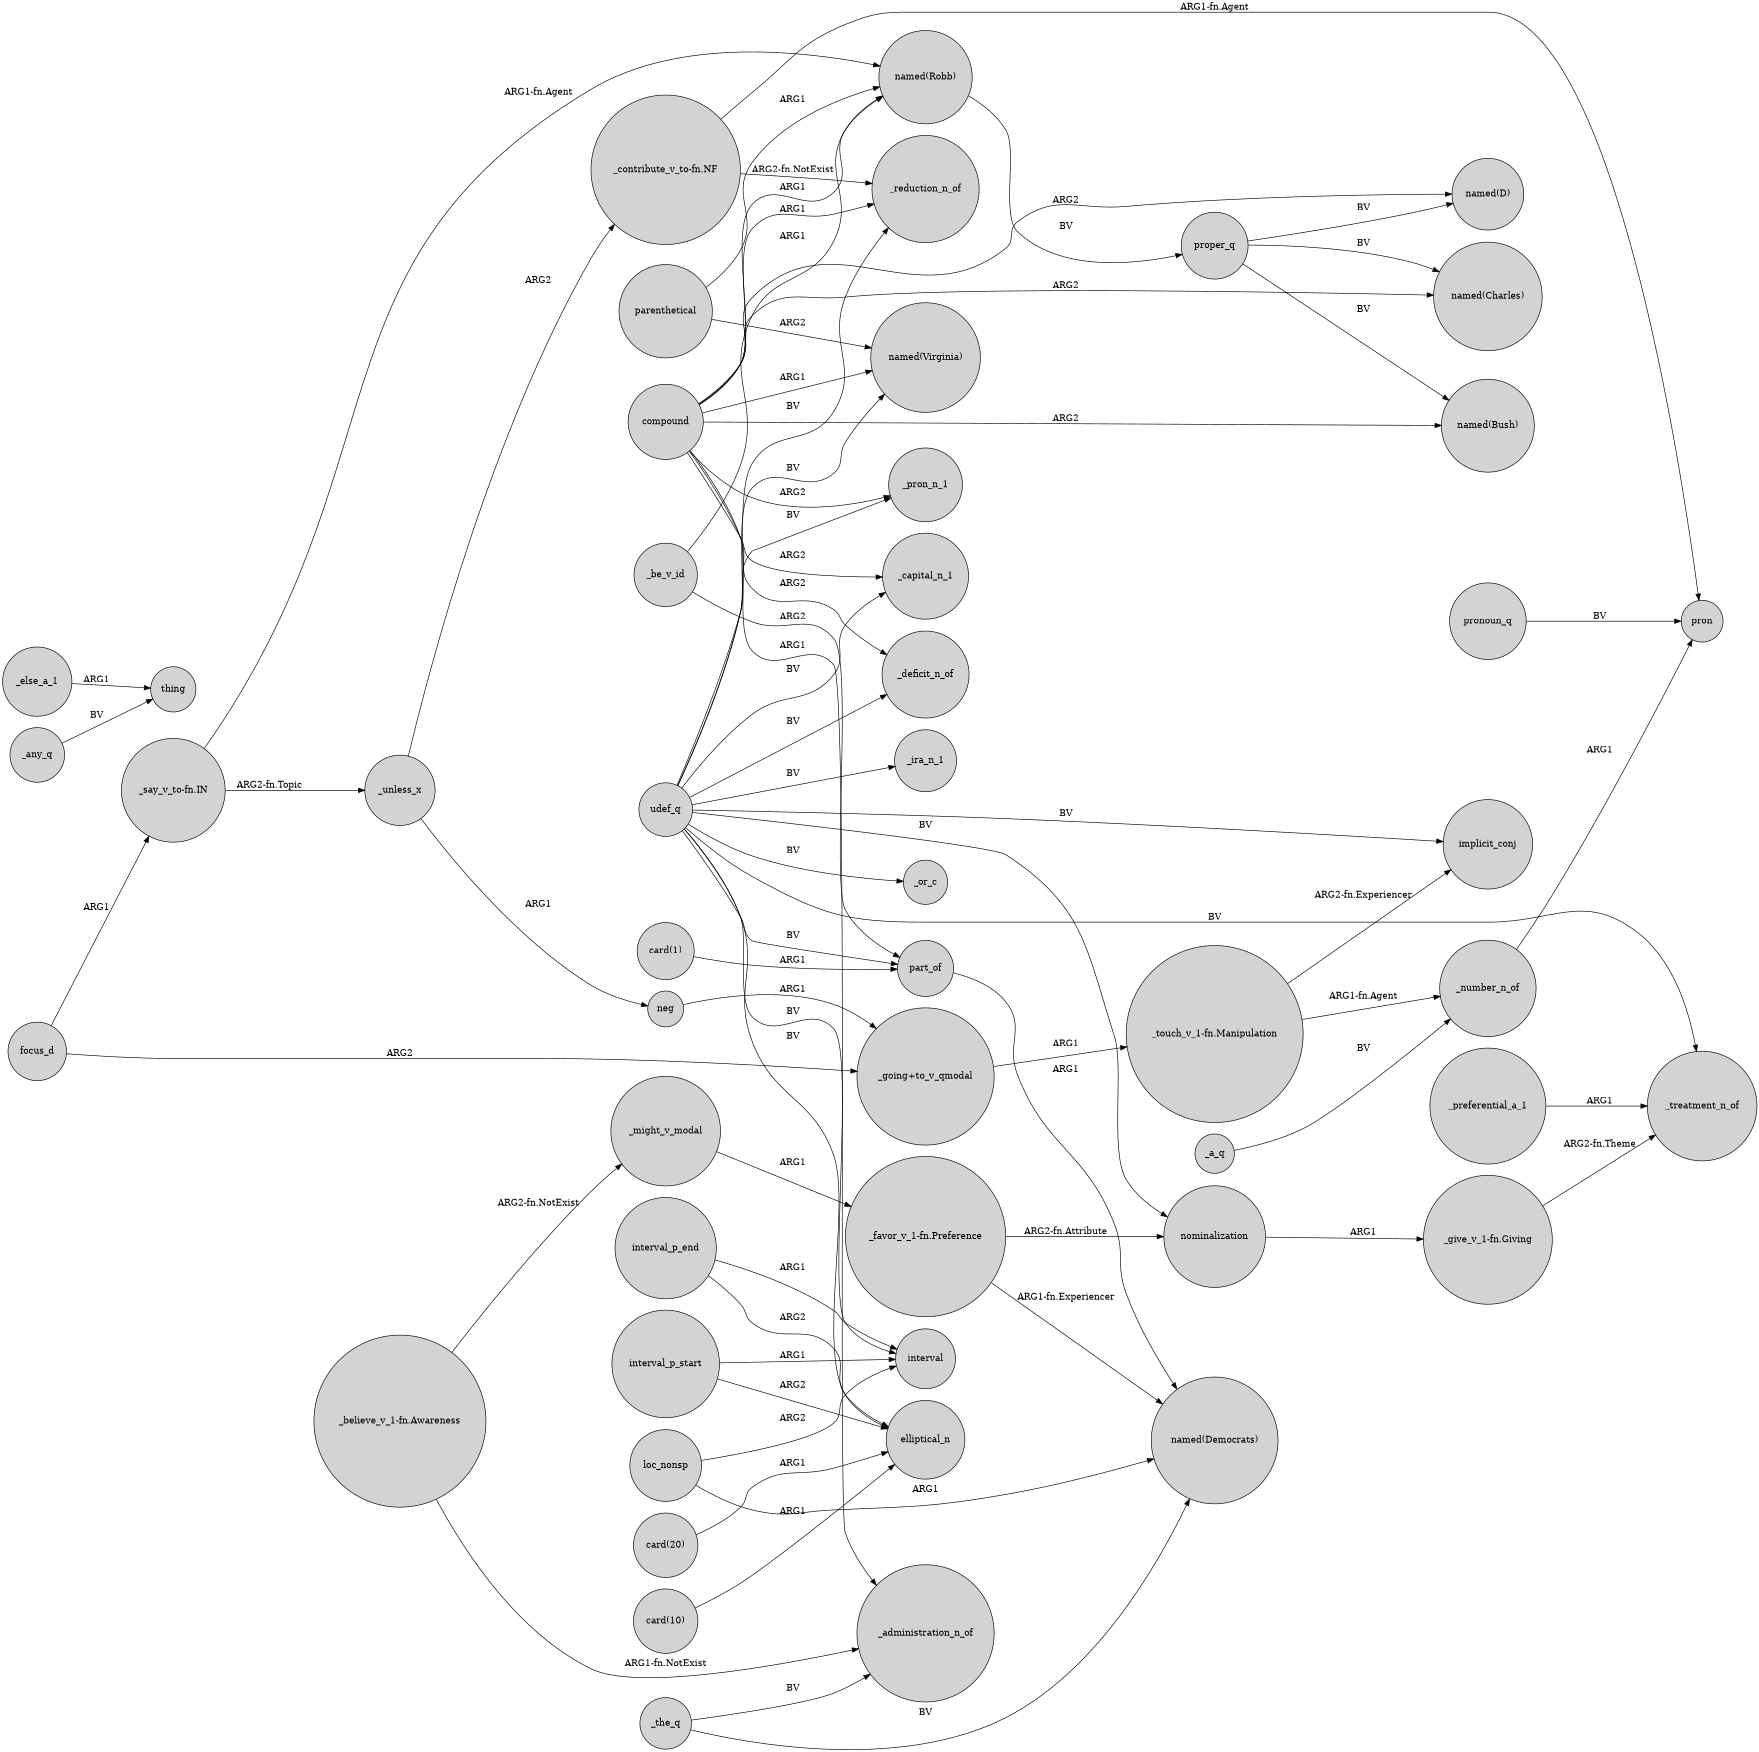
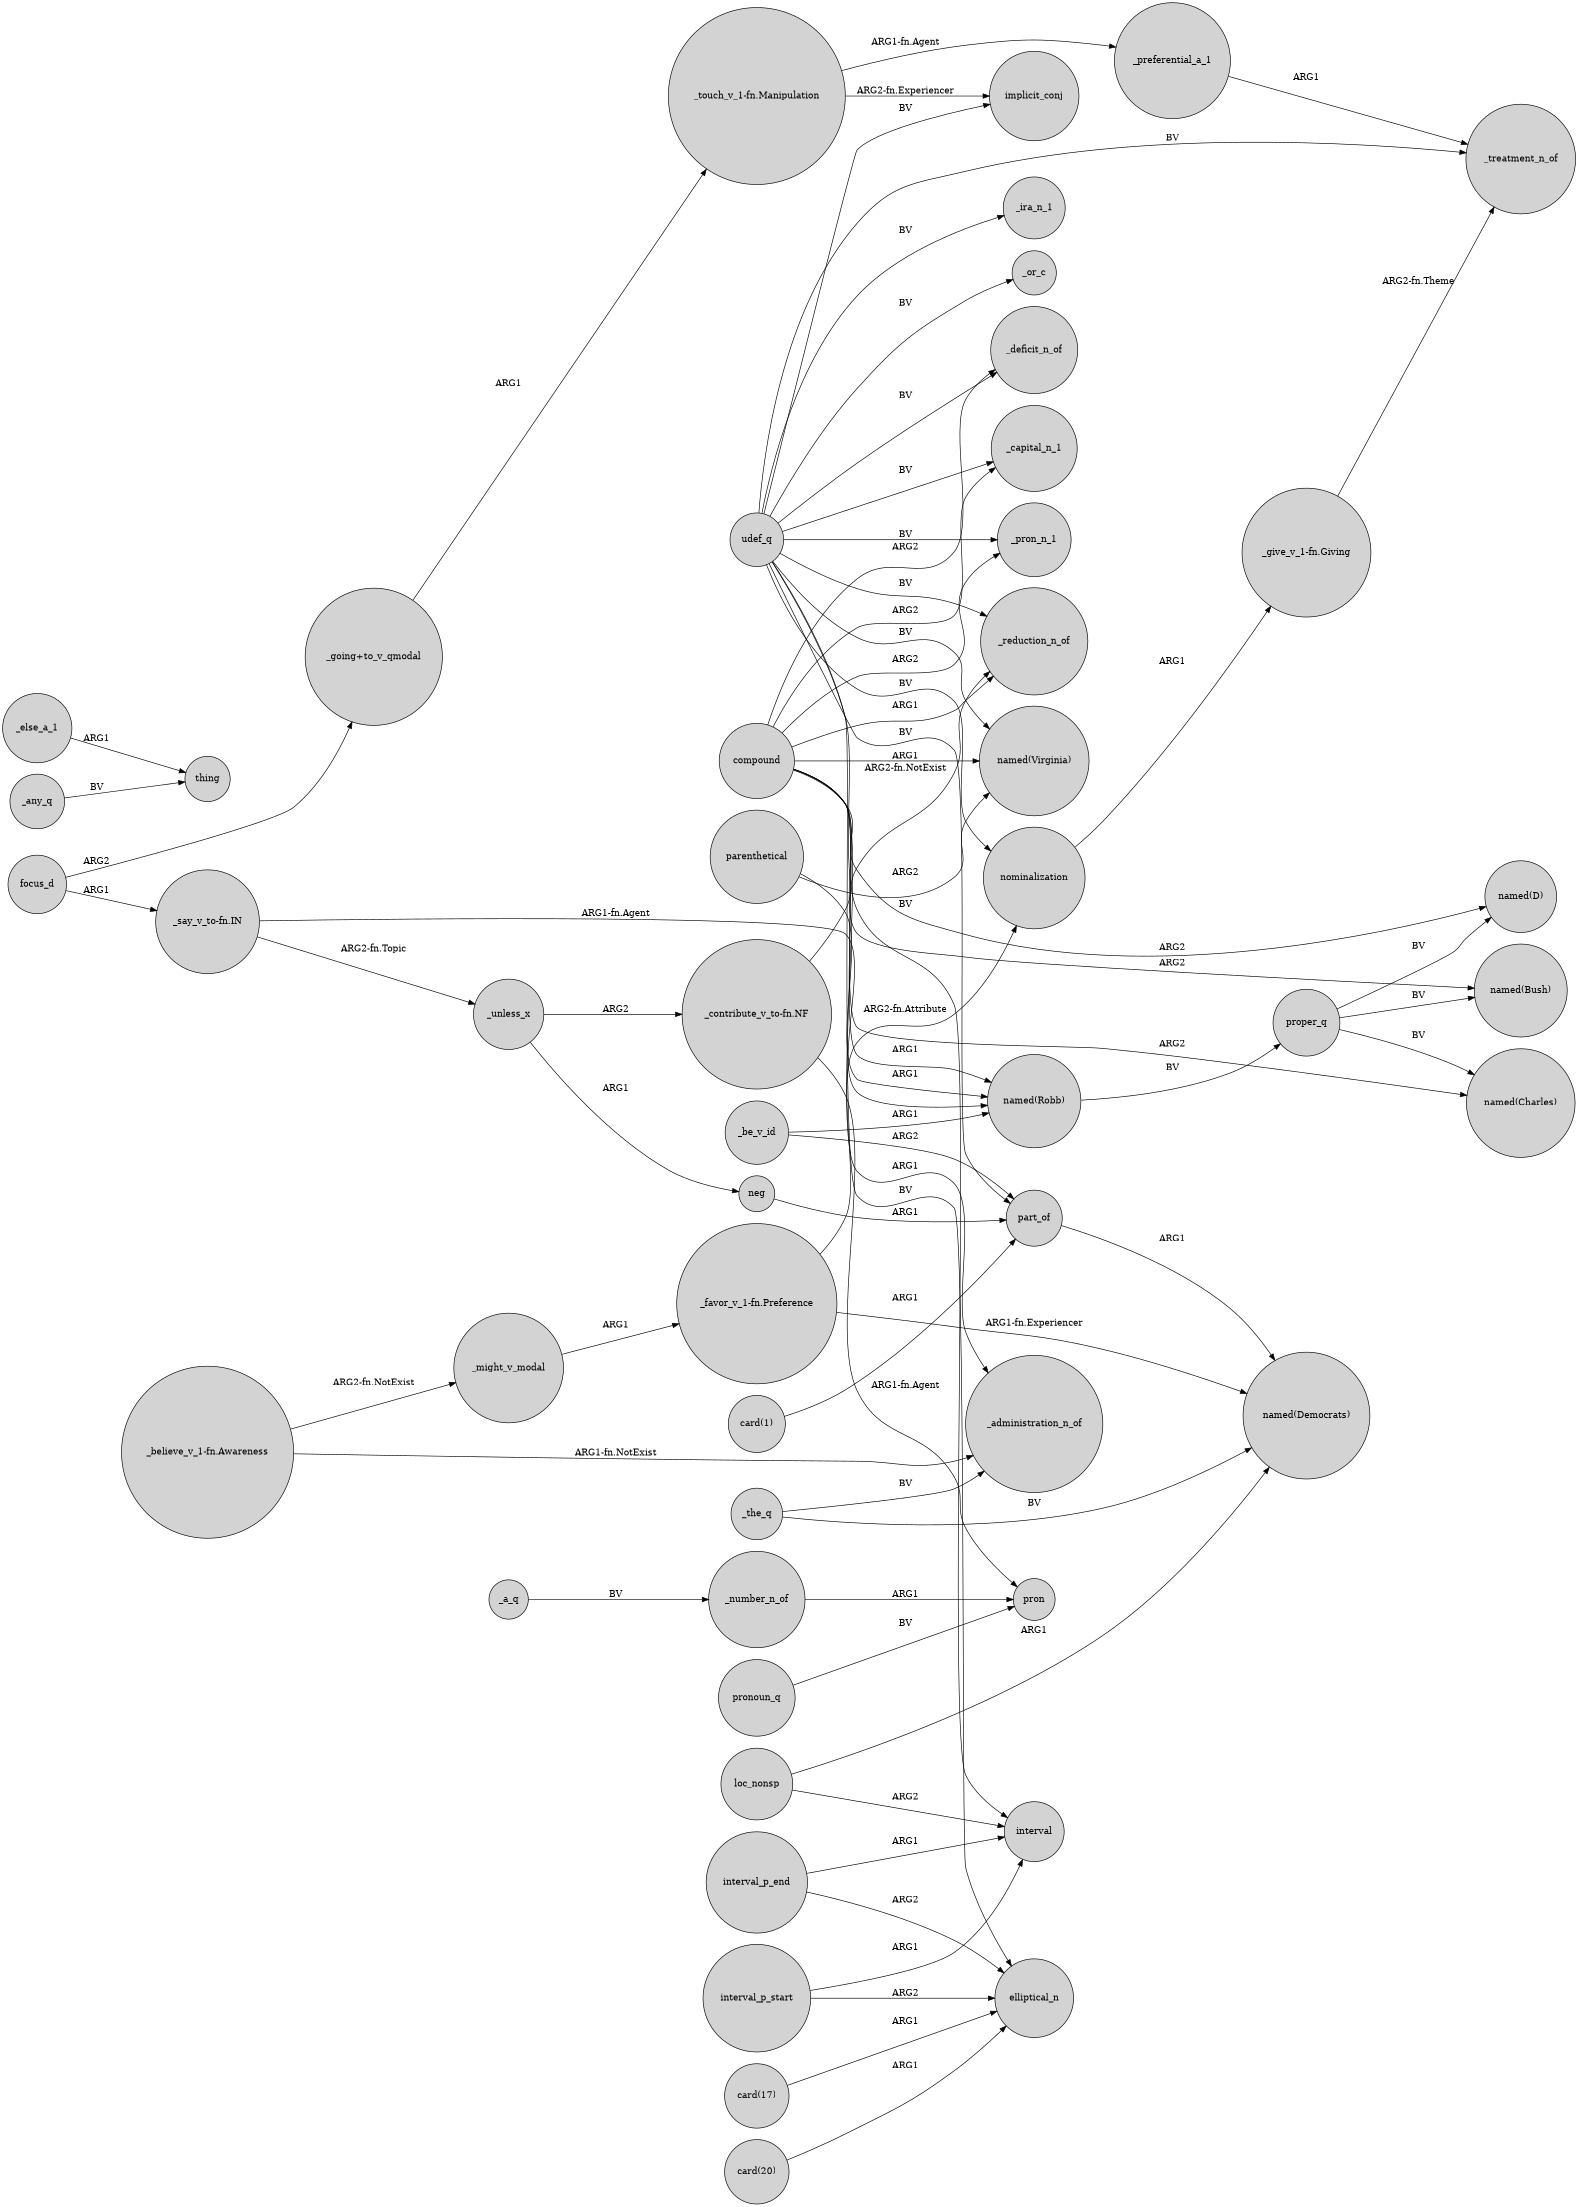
(780, 995) -> (886, 1220)
(1368, 1008) -> (974, 44)
(666, 1621) -> (757, 2096)
